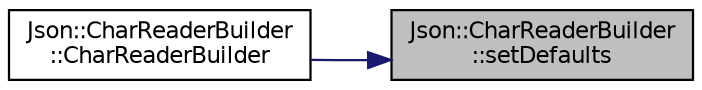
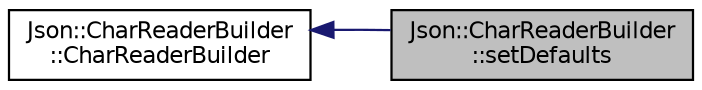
(339, 60) -> (362, 30)
